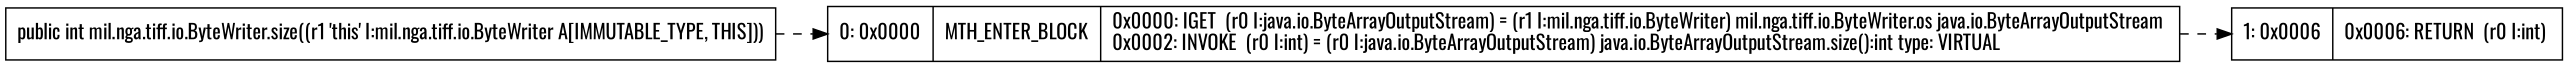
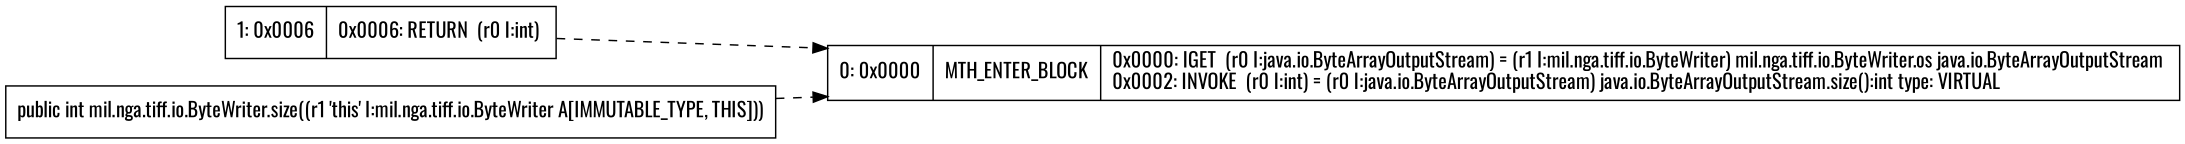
(2198, 34) -> (685, 43)
